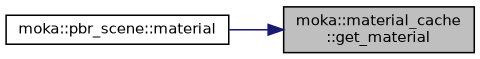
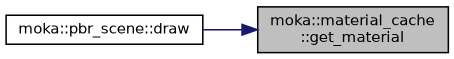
(117, 30) -> (104, 30)
